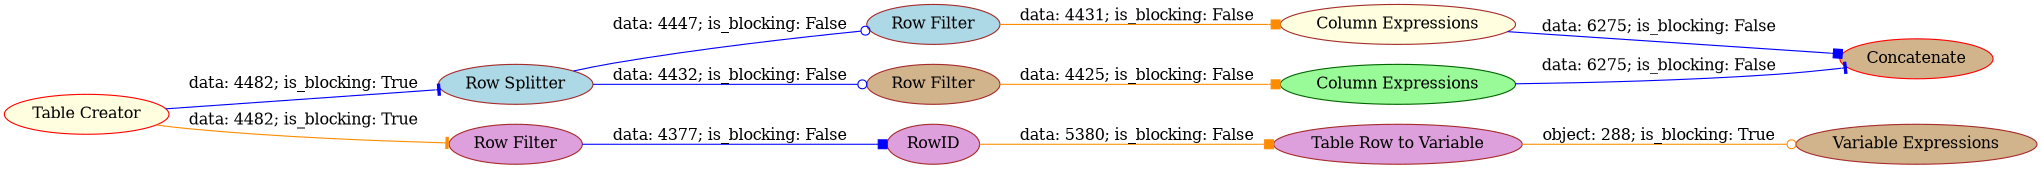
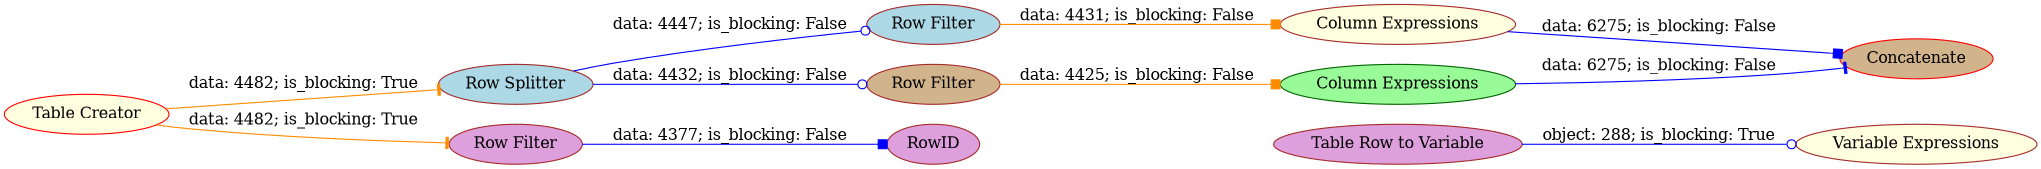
(301, 99) -> (301, 99)
(1121, 144) -> none
(1654, 144) -> (1654, 144)
(1916, 144) -> (1916, 144)
